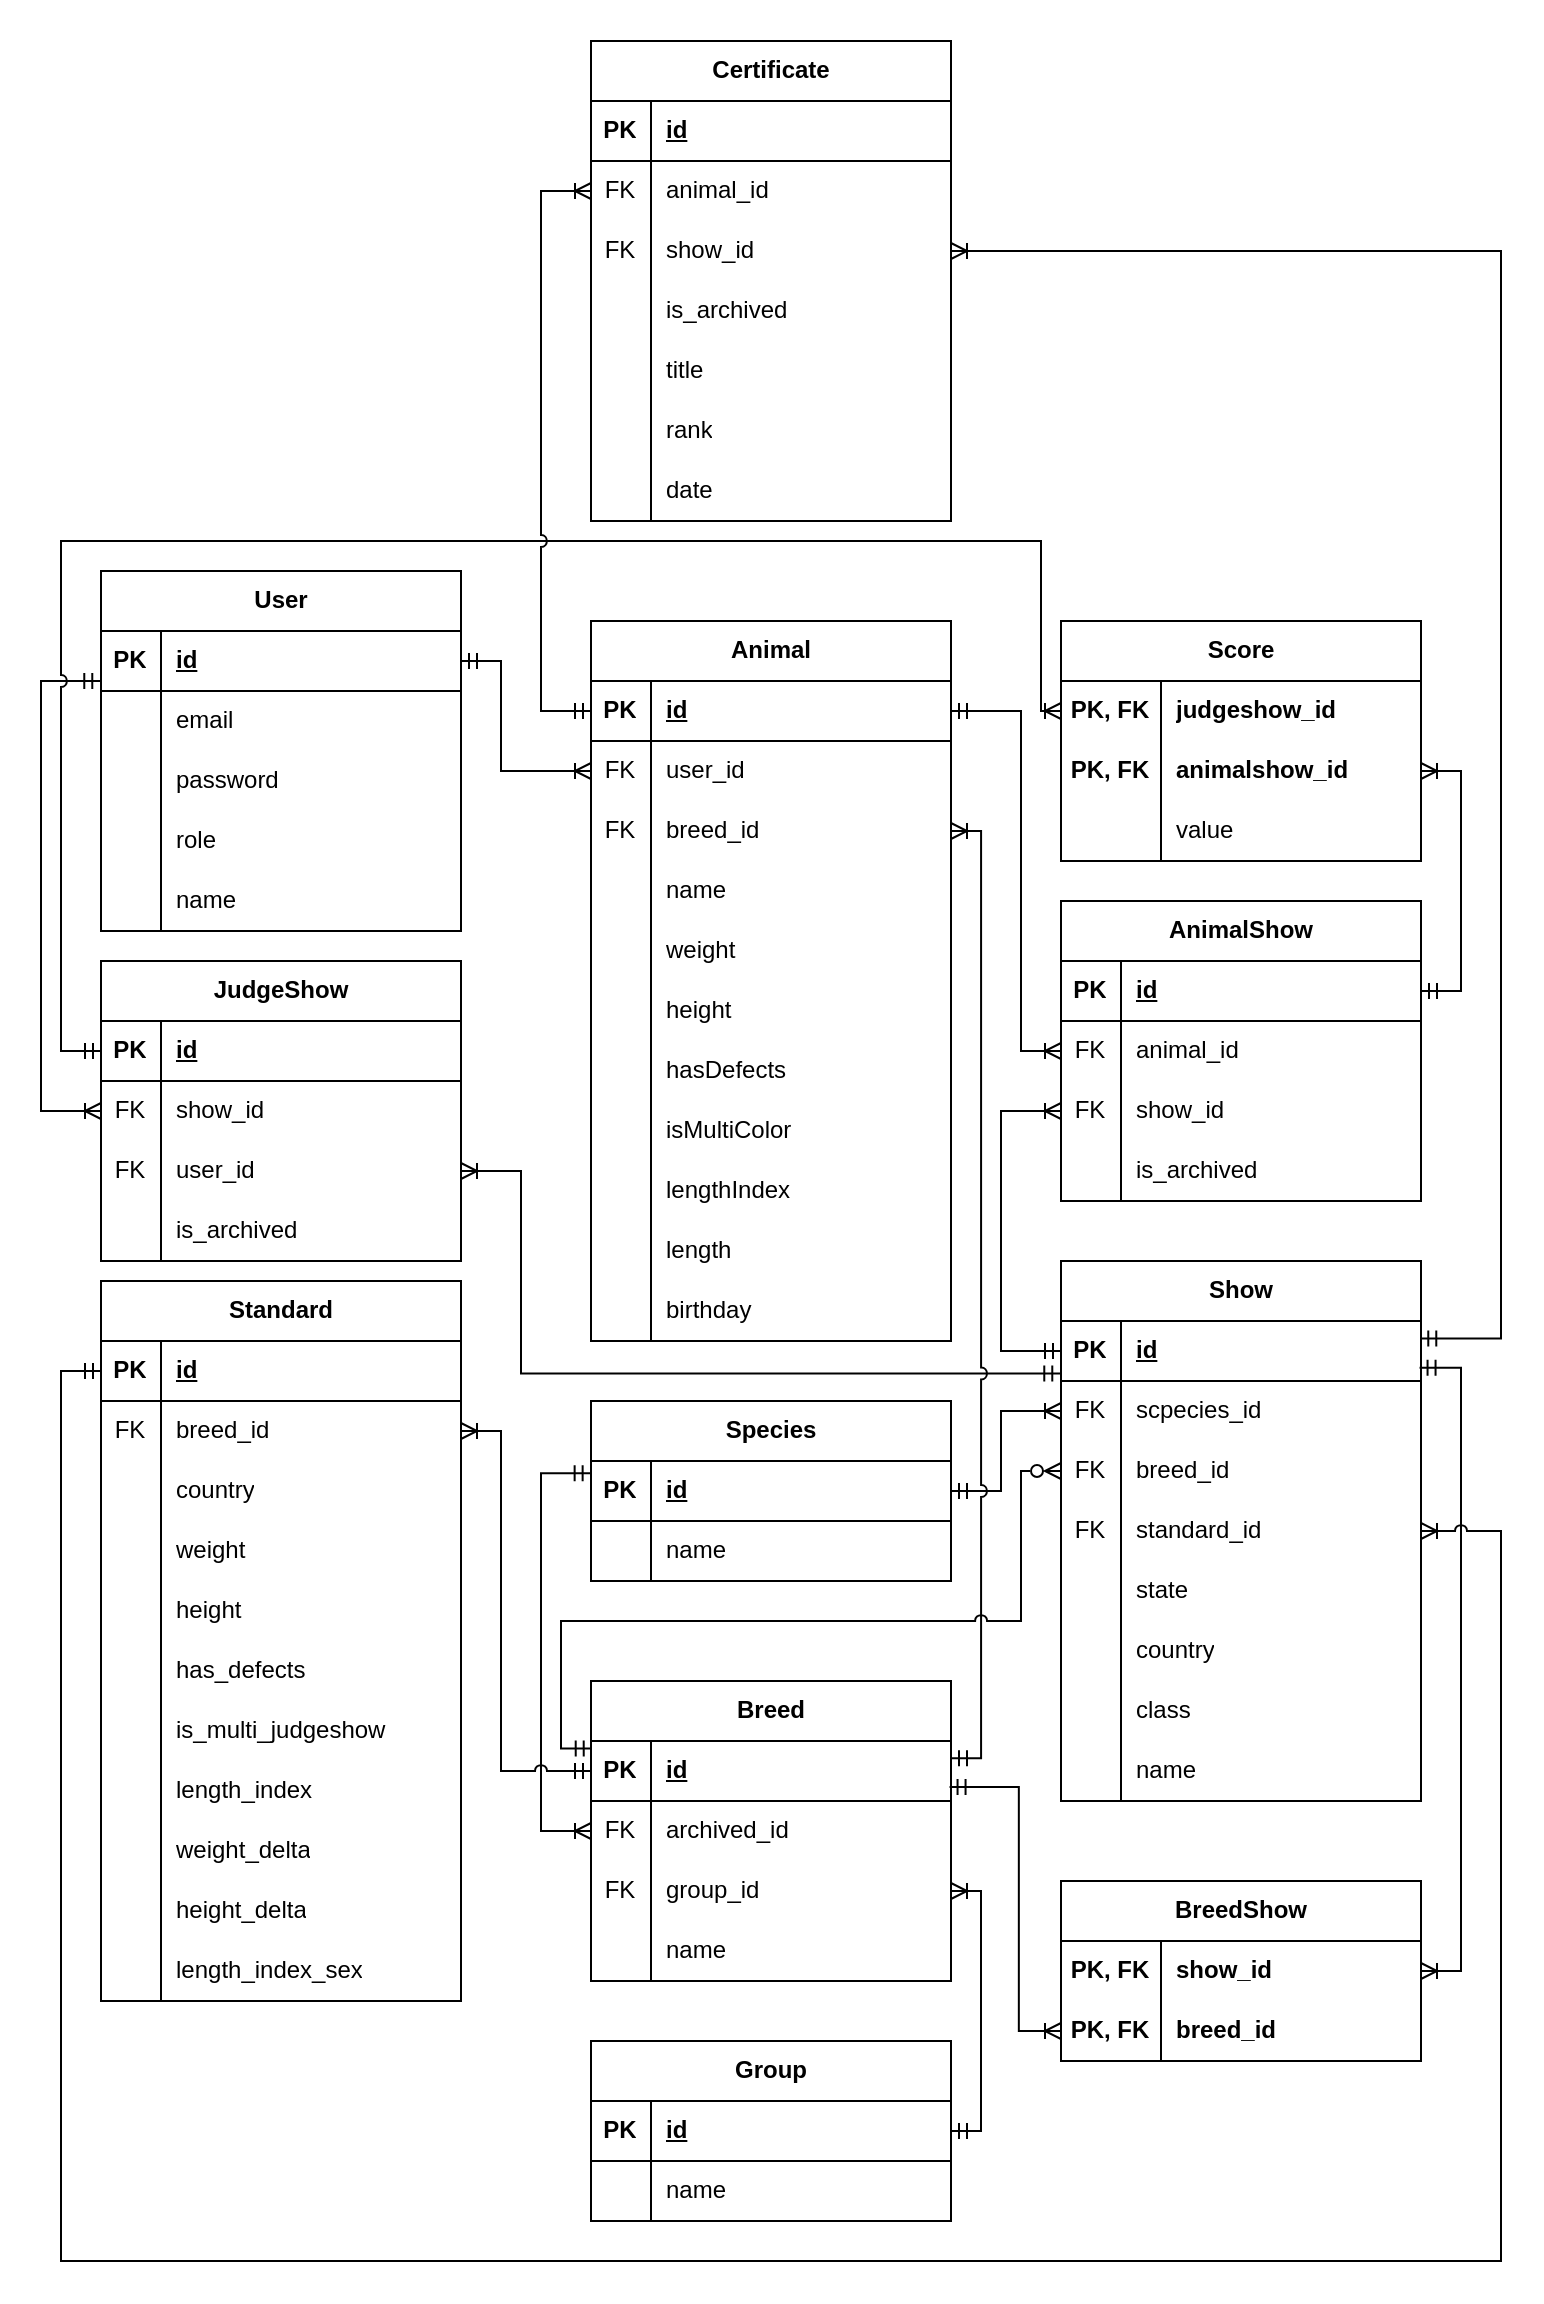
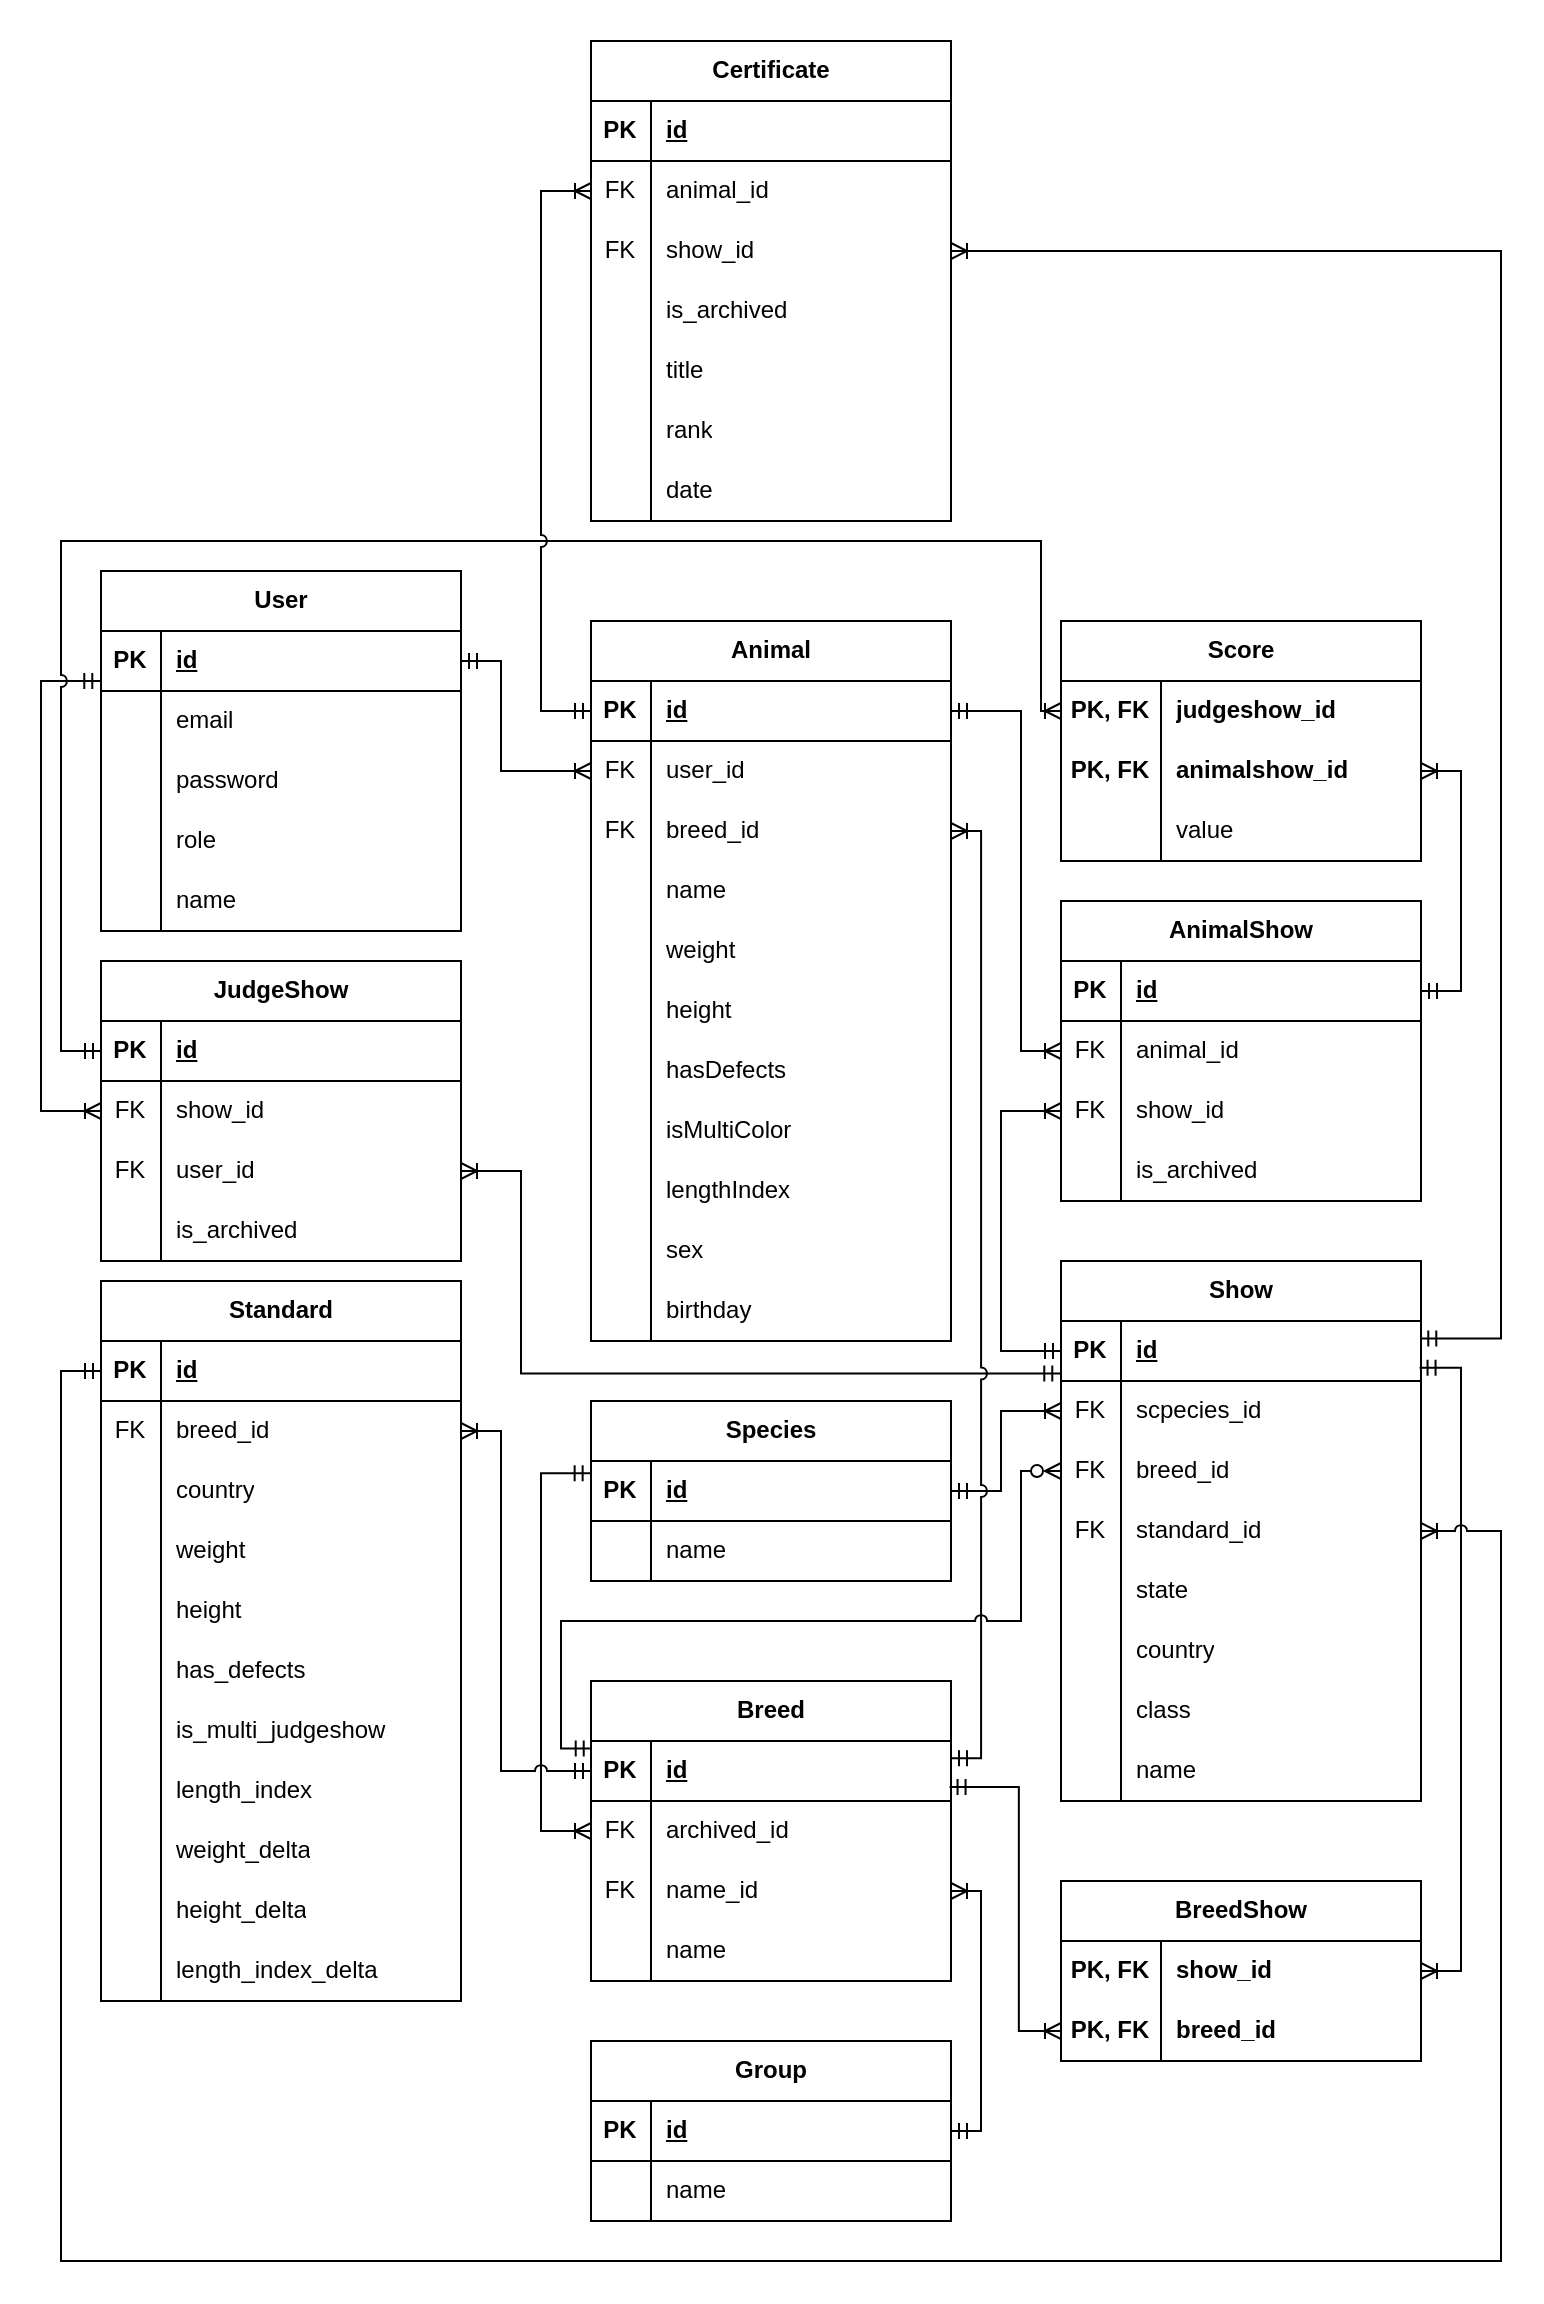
(704, 1251) -> (687, 1251)
(718, 1891) -> (711, 1891)
(278, 1971) -> (289, 1971)
